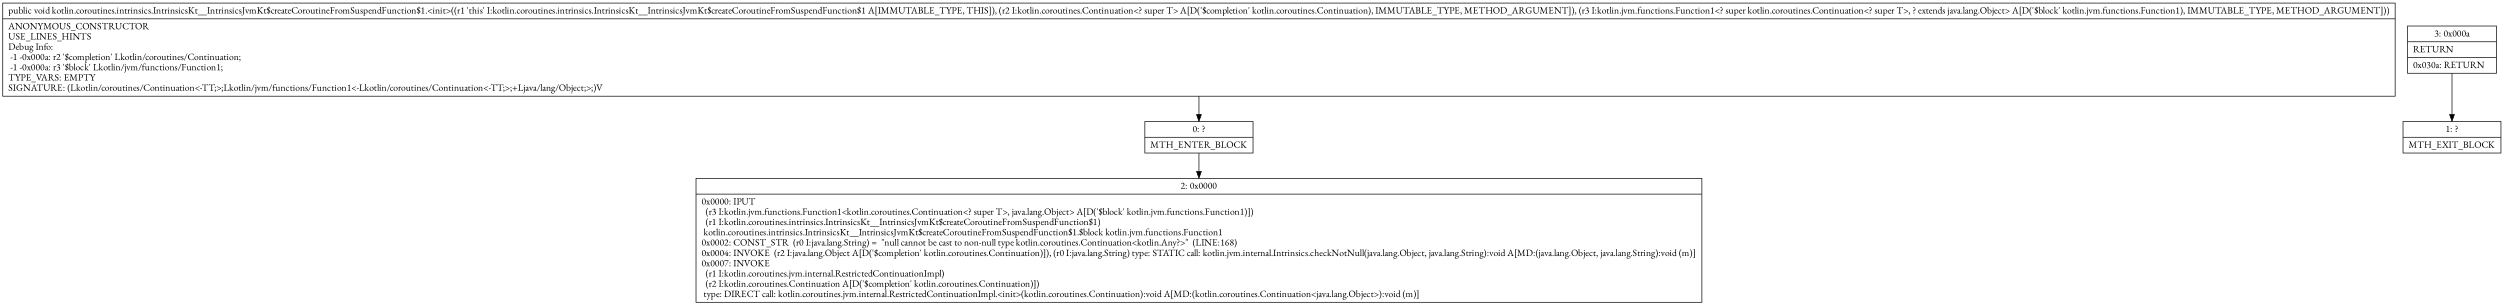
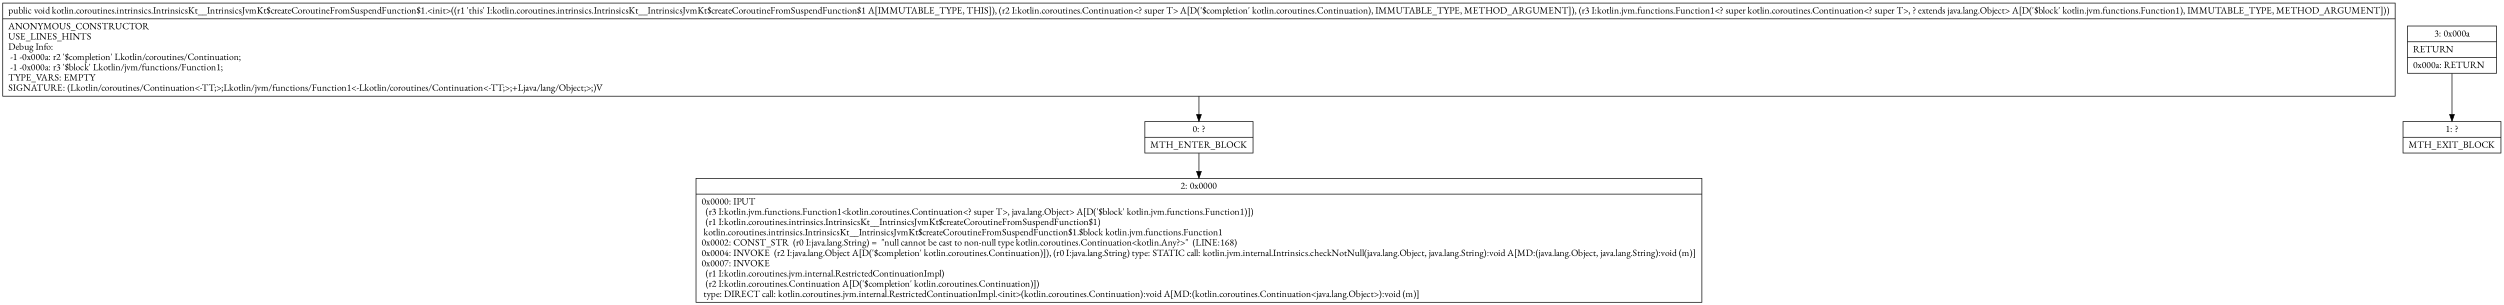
(2452, 65) -> (2452, 65)
